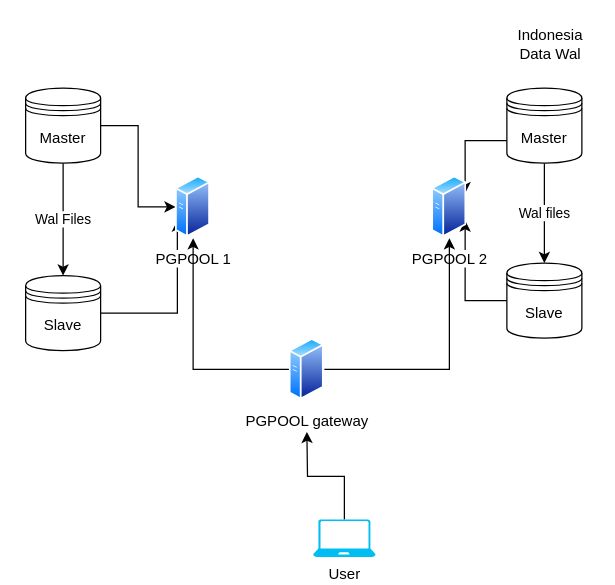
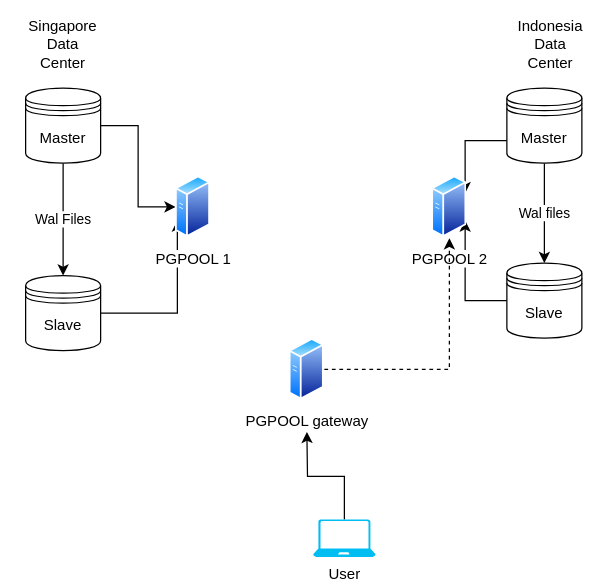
none -> (63, 44)
(551, 44) -> (551, 44)
(193, 356) -> none
(449, 369) -> (449, 369)
